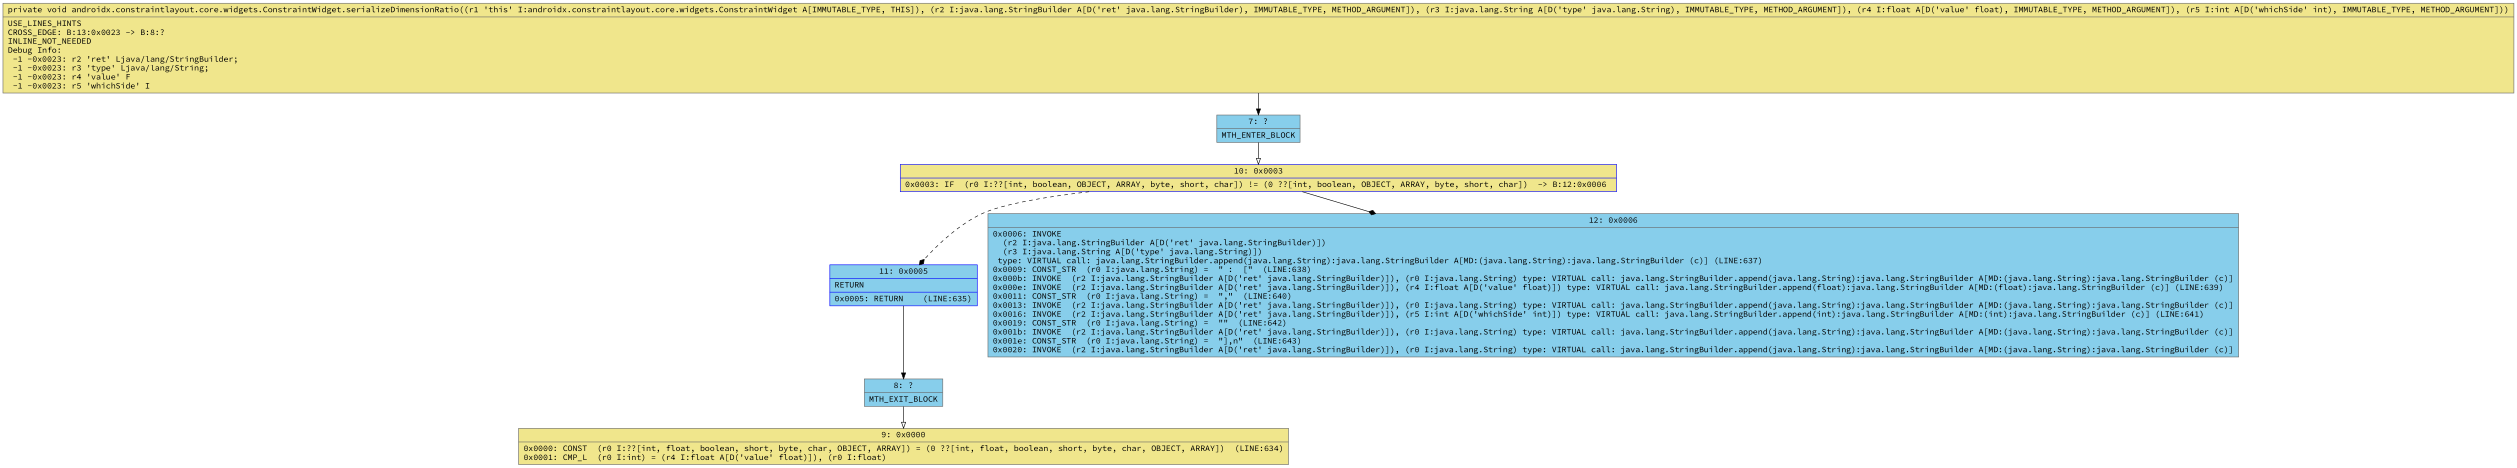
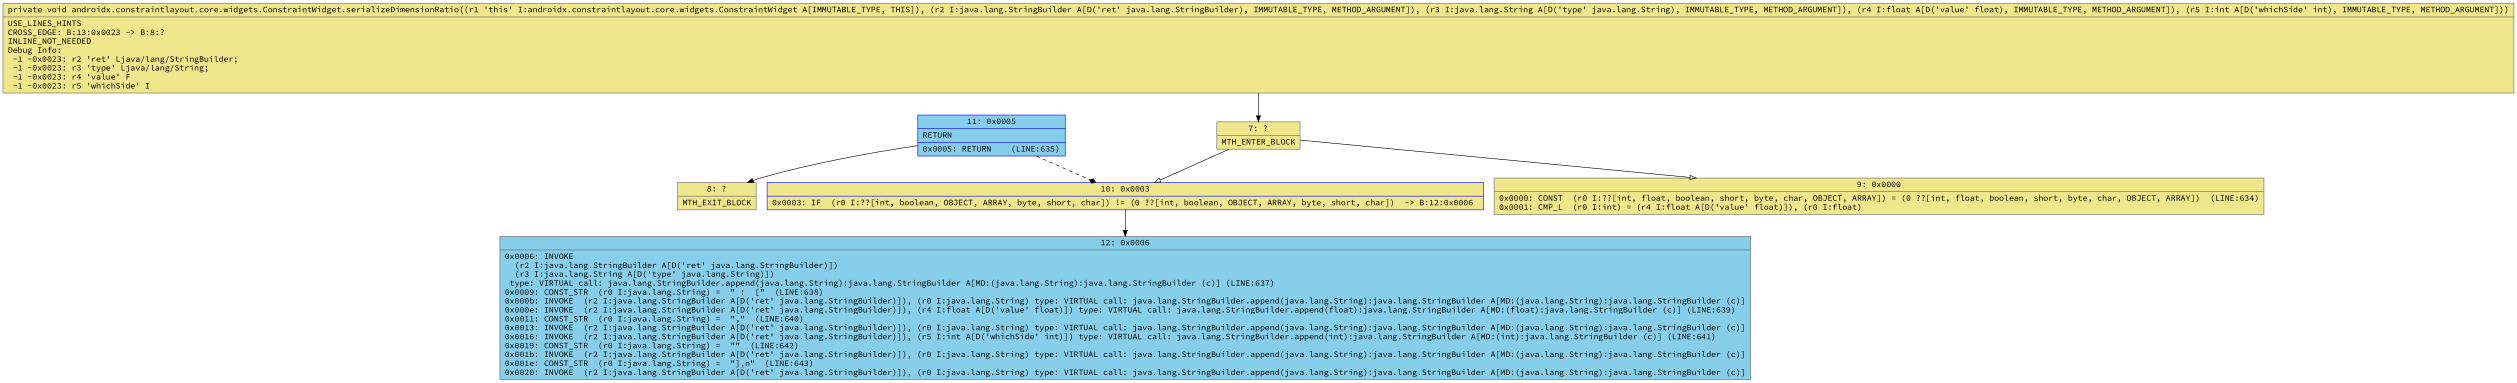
(1258, 129) -> (1258, 136)
(1335, 202) -> (1125, 220)
(999, 208) -> (1063, 168)
(904, 393) -> (717, 196)
(904, 414) -> (1495, 159)
